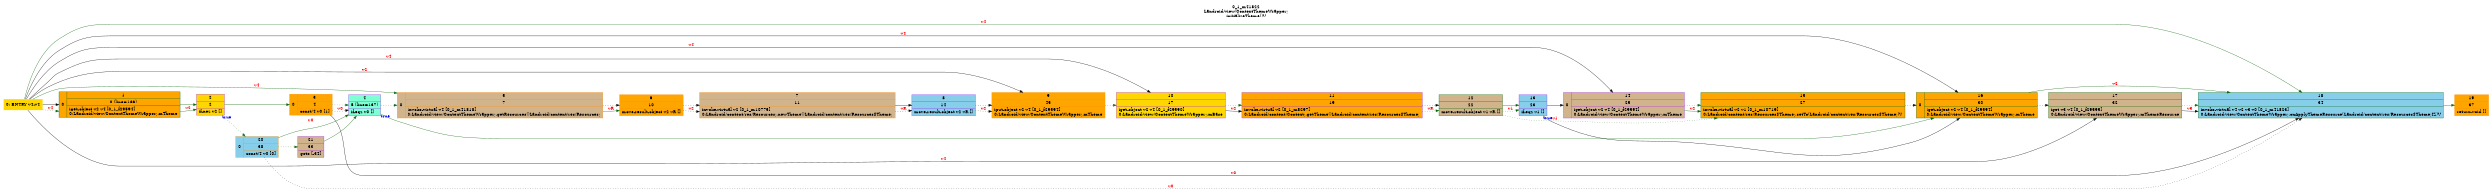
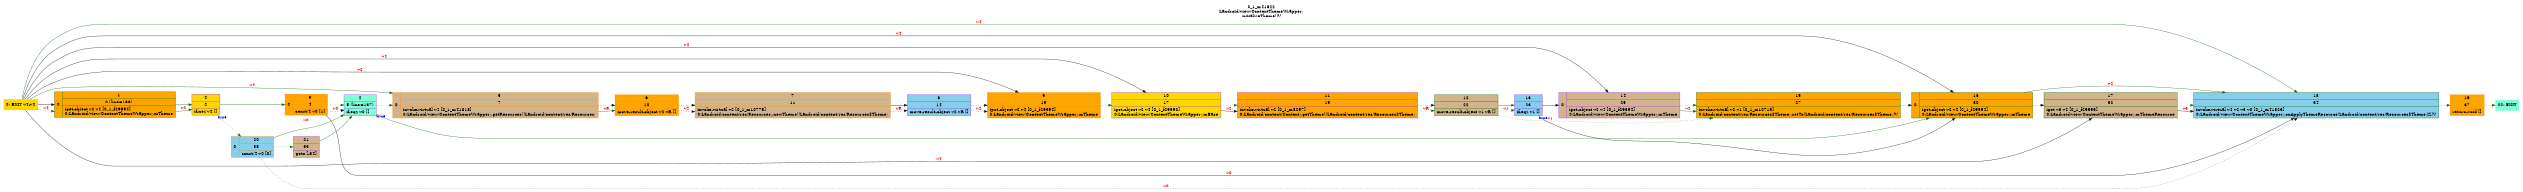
(1048, 103) -> (1044, 103)
(23, 105) -> (21, 105)
(2447, 105) -> (2443, 105)
none -> (2507, 105)
